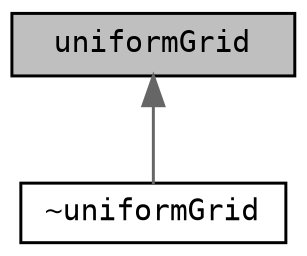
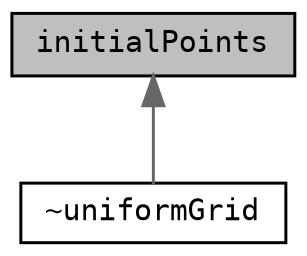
(153, 45) -> (153, 45)
